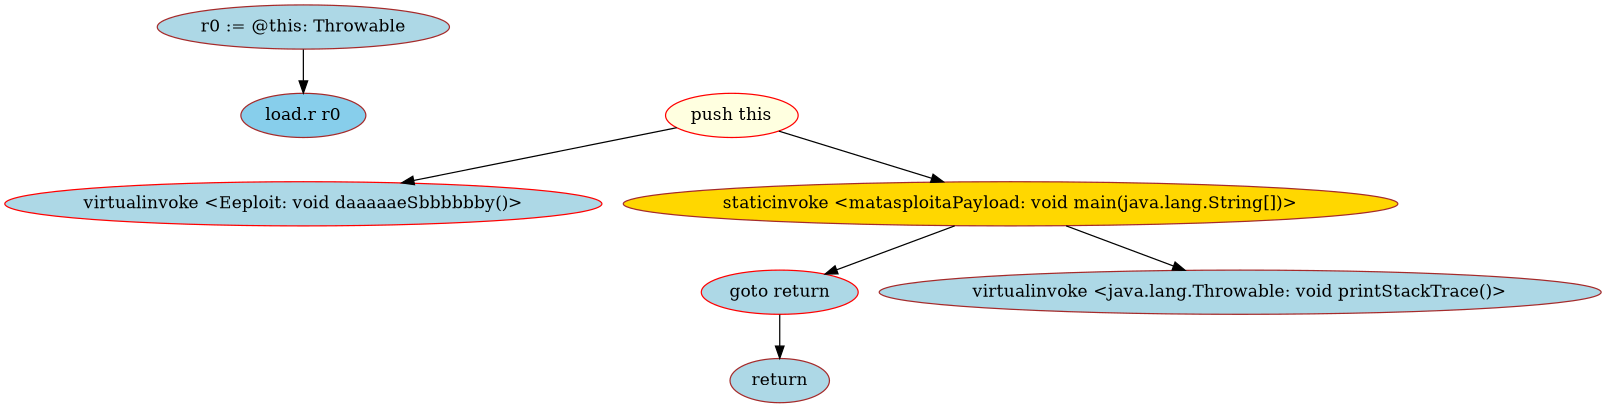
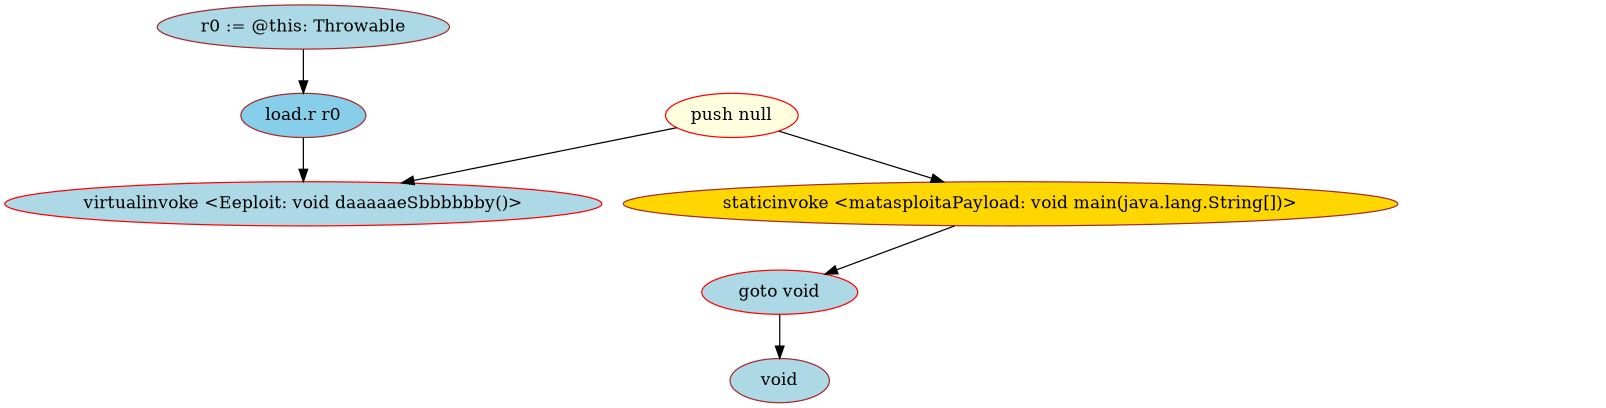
(732, 115) -> (732, 115)
none -> (303, 154)
(780, 292) -> (780, 292)
(1240, 292) -> none
(780, 381) -> (780, 381)
